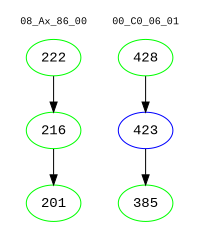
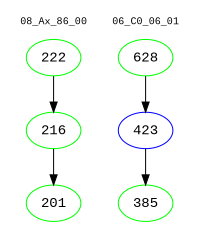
(146, 22) -> (146, 22)
(146, 58) -> (146, 58)
